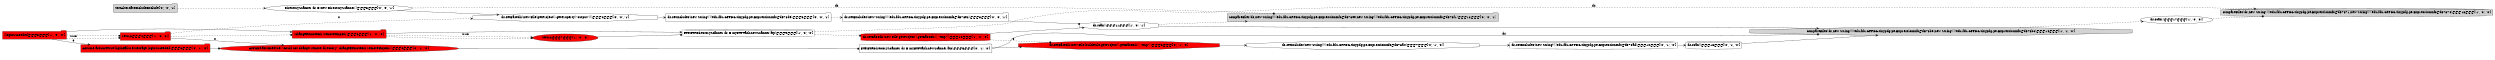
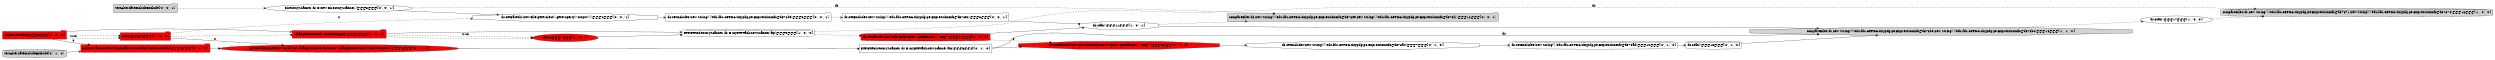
none -> (35, 54)
